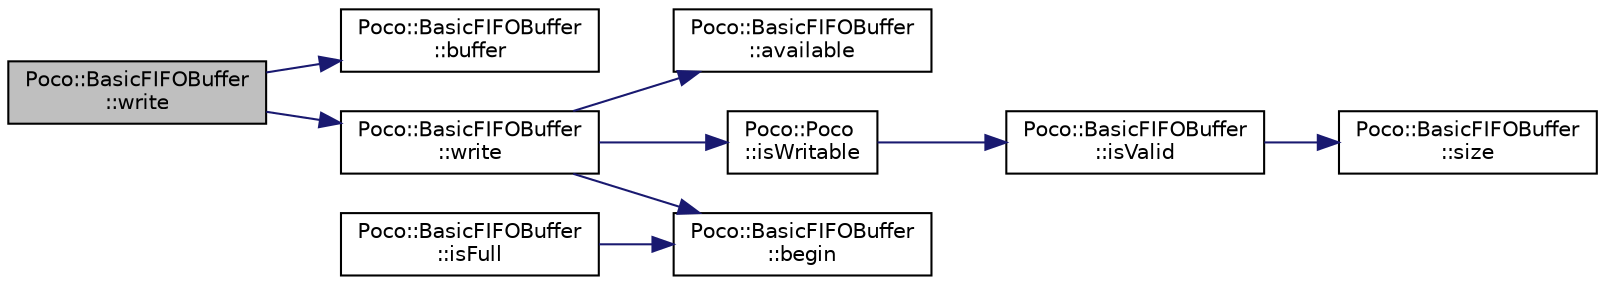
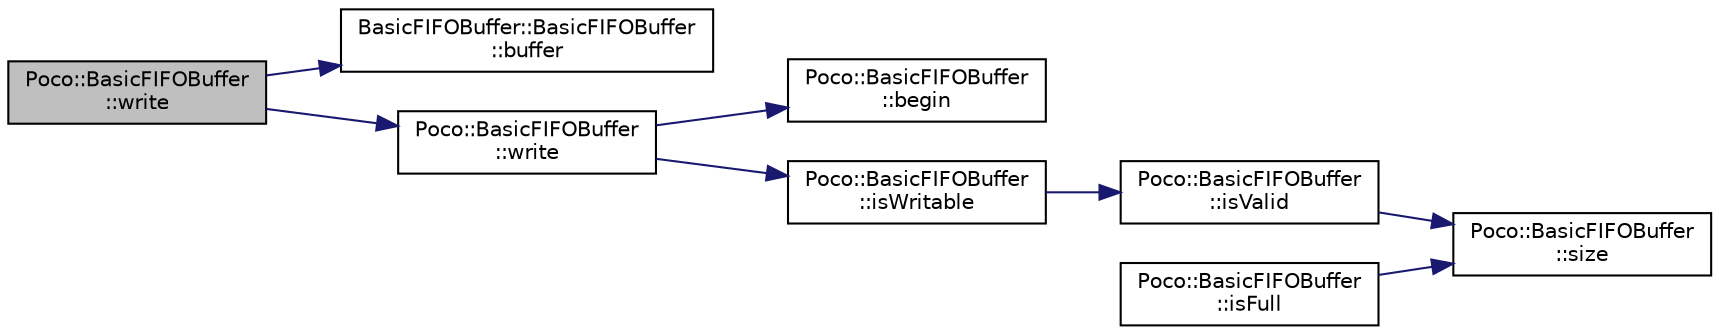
(470, 41) -> (527, 41)
(803, 41) -> none
(803, 142) -> (917, 192)
(626, 244) -> (1405, 271)
